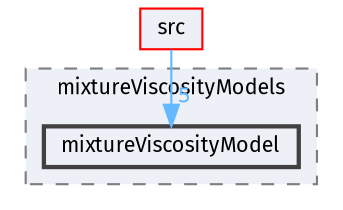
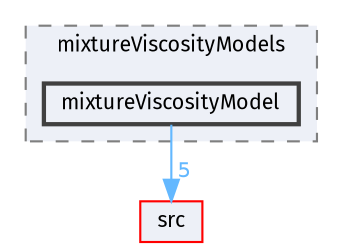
(171, 83) -> (171, 155)
